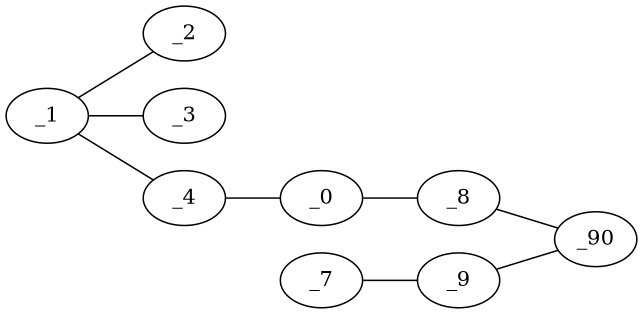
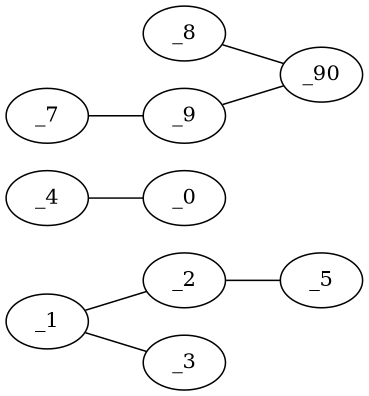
(116, 157) -> none
(390, 198) -> none
none -> (321, 280)
